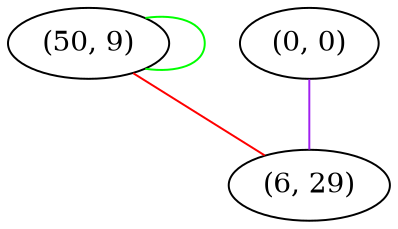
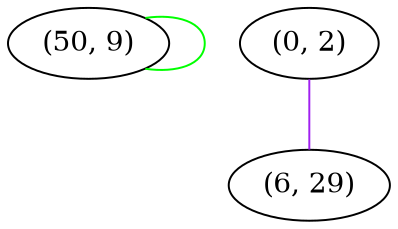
(309, 43) -> (309, 43)
(199, 114) -> none
